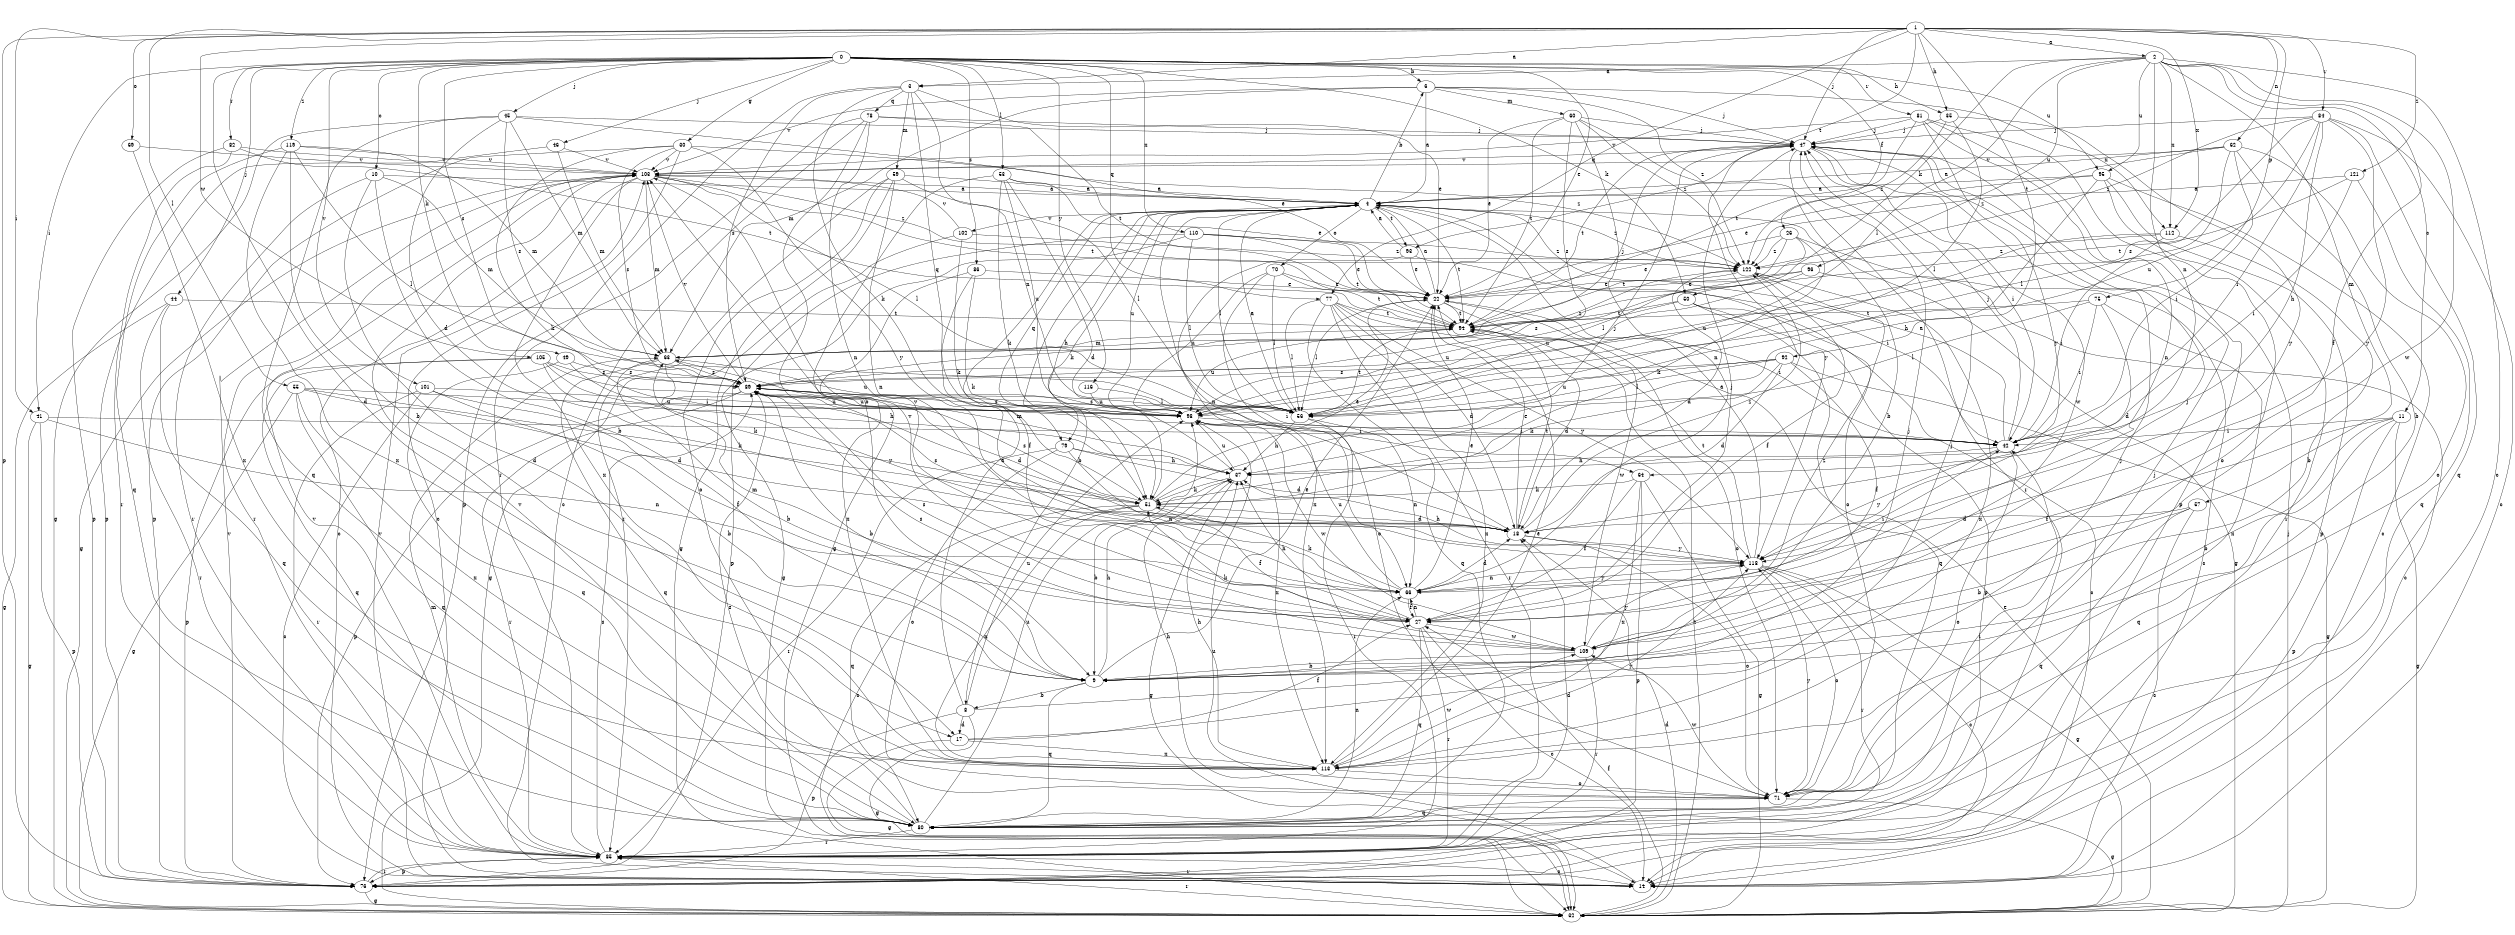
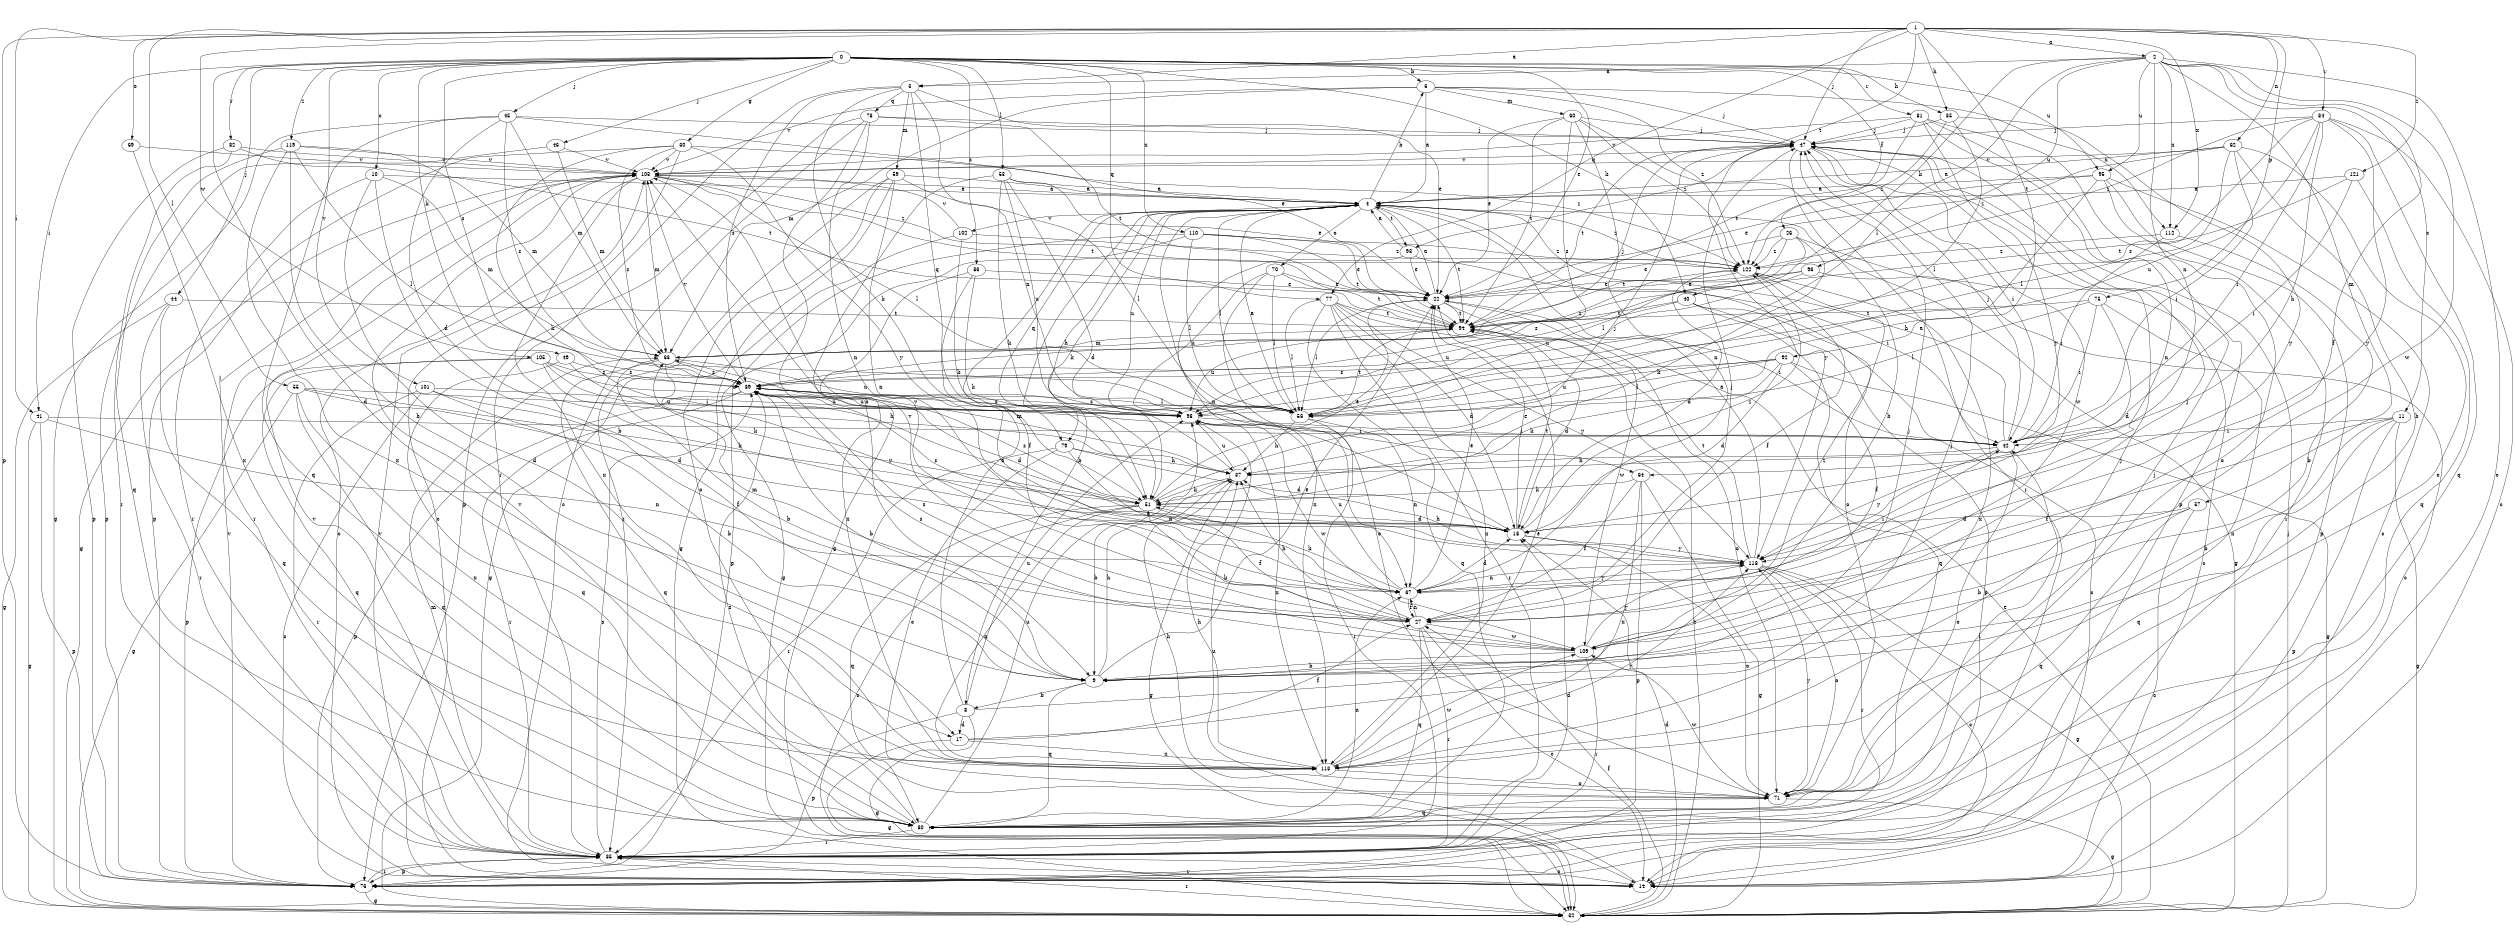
(1686, 299) -> (1686, 299)
(1683, 327) -> none
(1088, 387) -> none
(1408, 593) -> (1408, 593)
